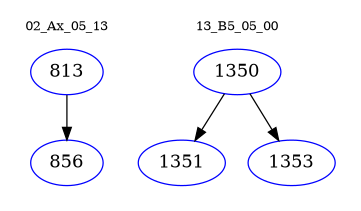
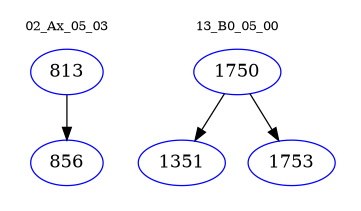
(67, 27) -> (67, 27)
(237, 27) -> (237, 27)
(237, 72) -> (237, 72)
(292, 163) -> (292, 163)
